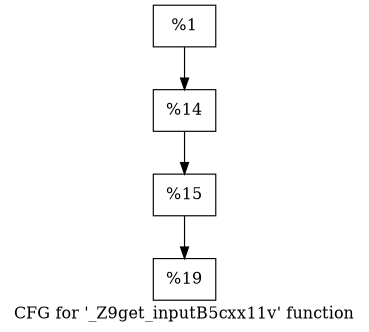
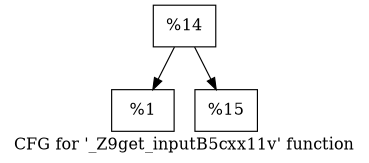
(185, 63) -> (166, 63)
(185, 279) -> none
